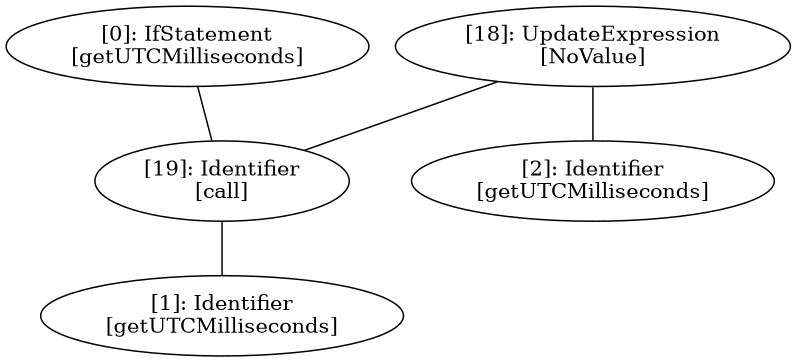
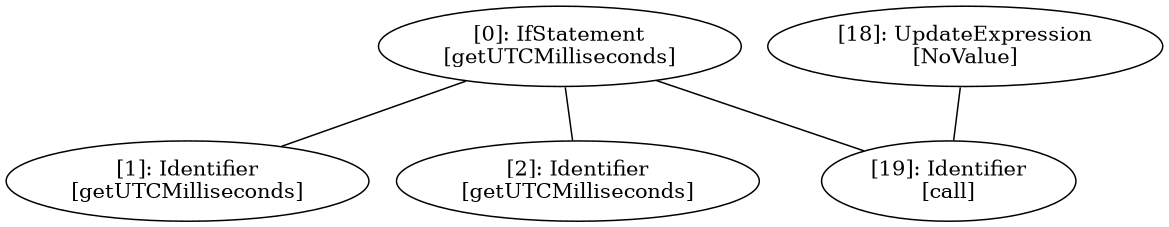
(593, 114) -> (569, 114)
(222, 249) -> (374, 114)
